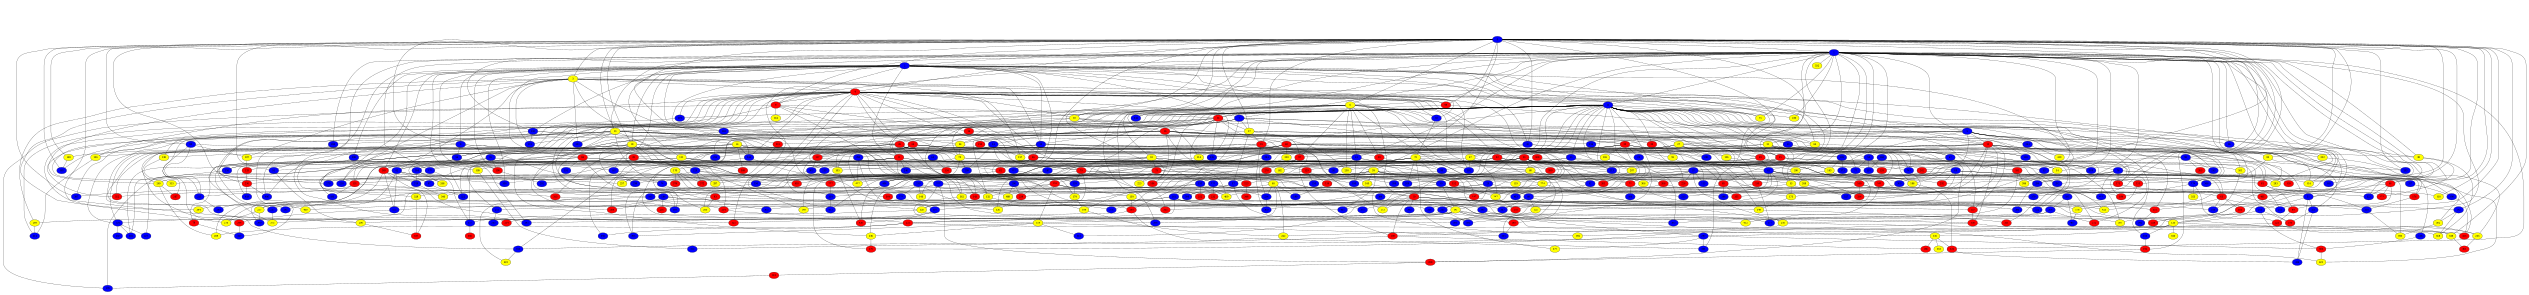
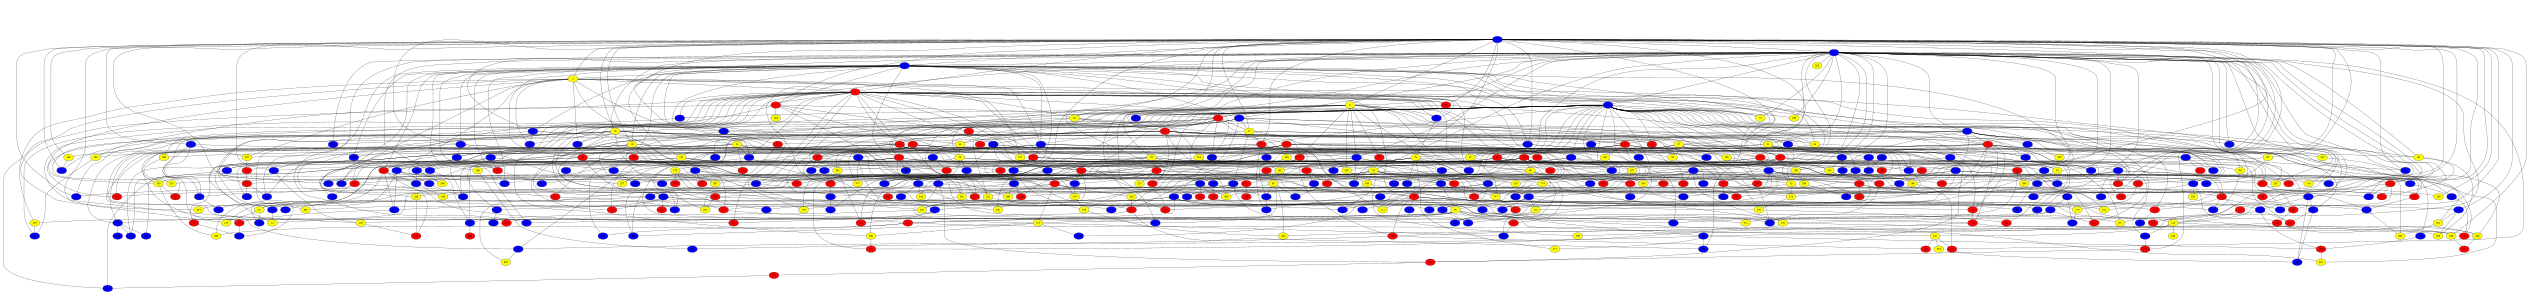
(2298, 161) -> (2032, 162)
